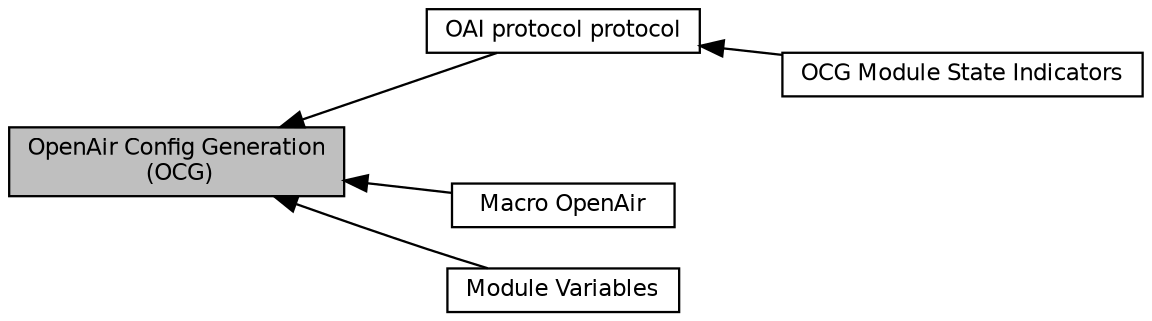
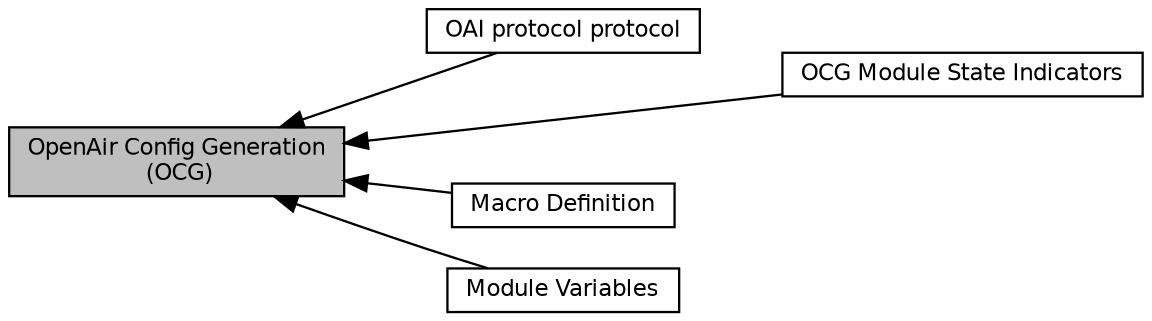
(753, 52) -> (575, 118)
(563, 205) -> (563, 205)
